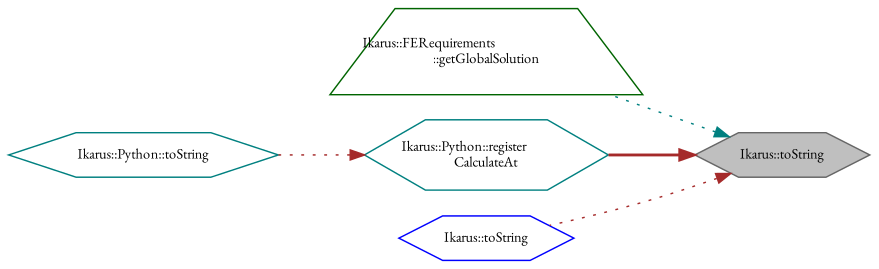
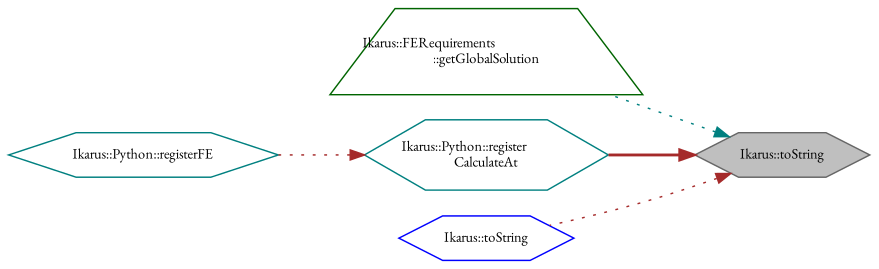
(143, 155) -> (143, 155)
